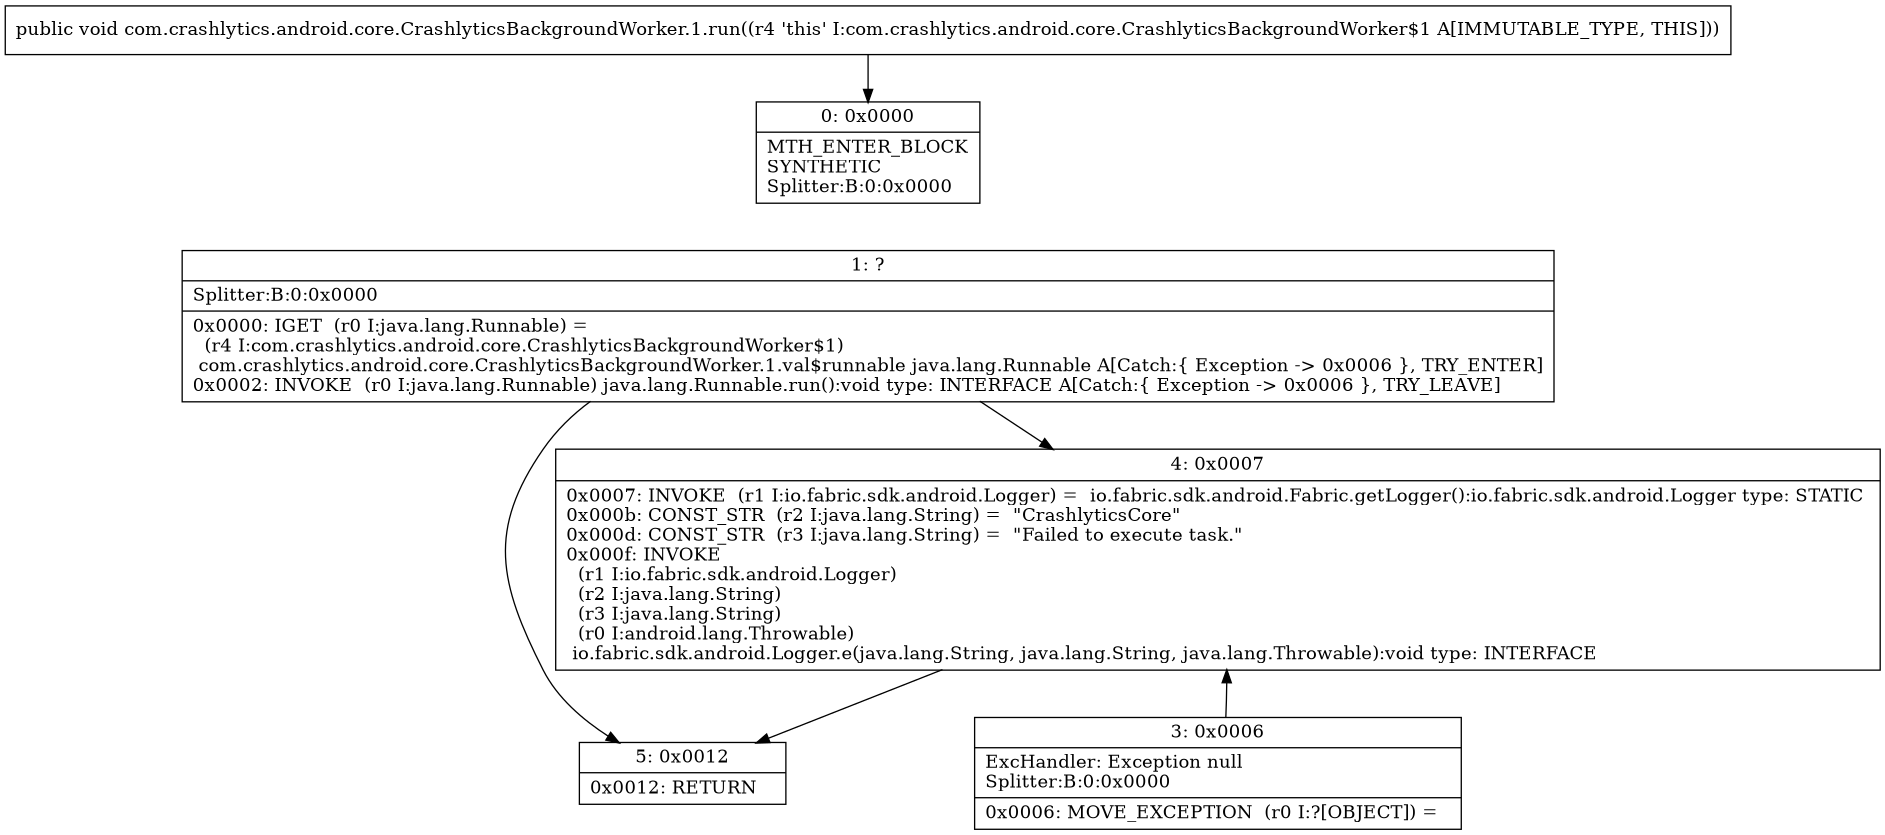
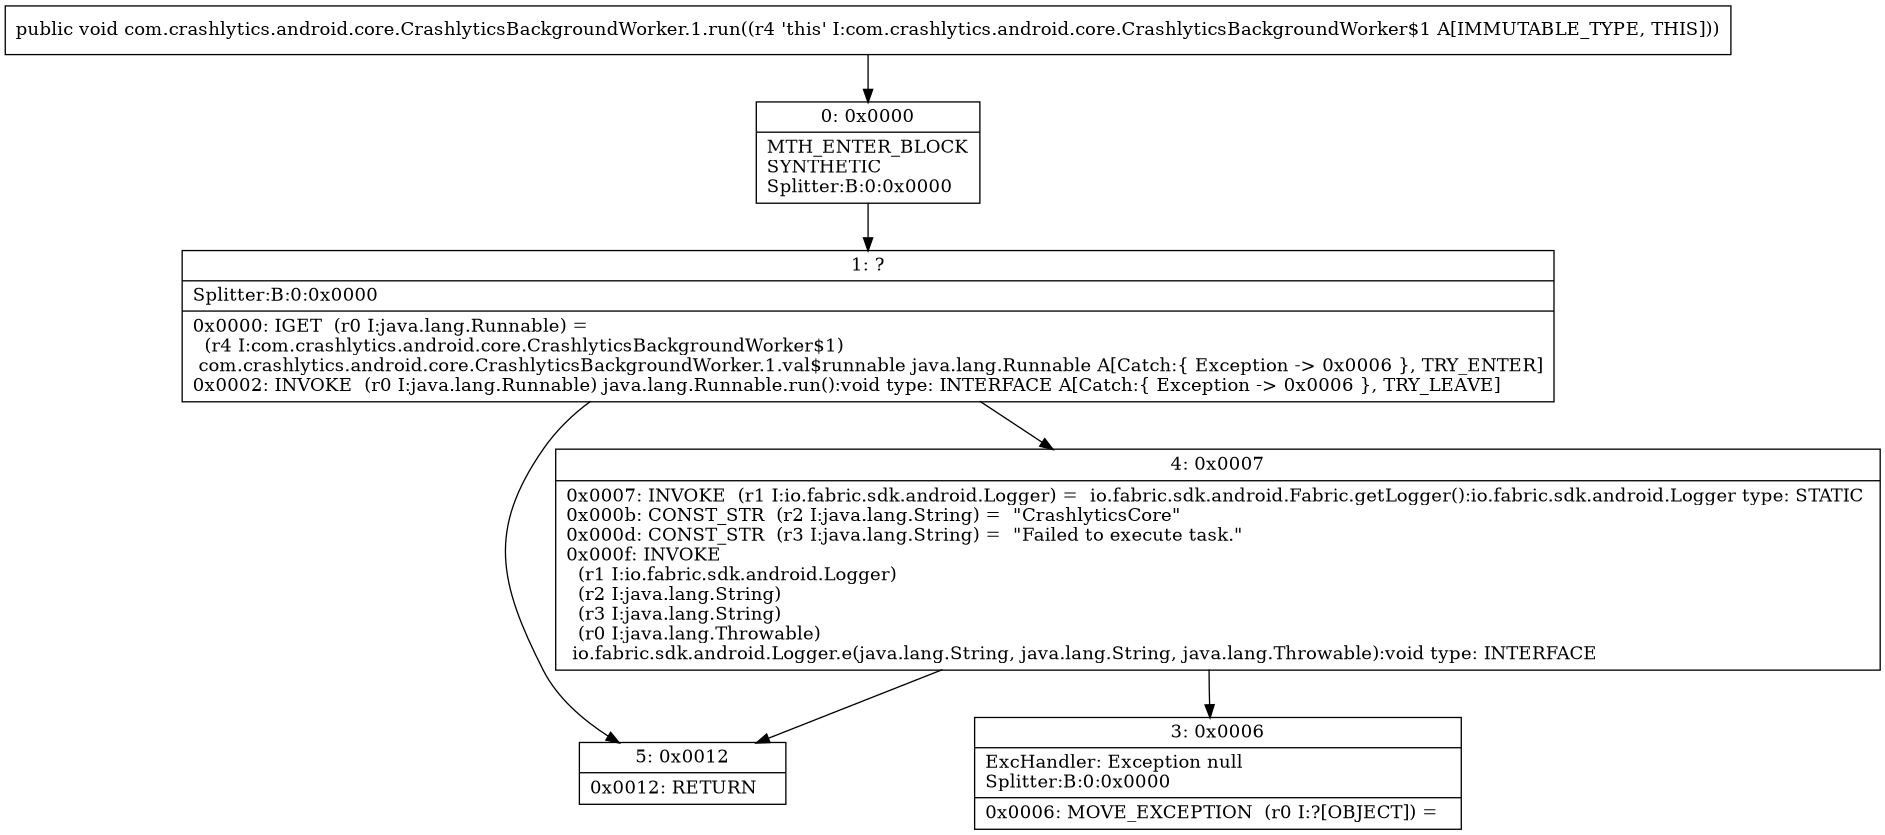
none -> (868, 220)
(711, 634) -> (694, 634)
(1226, 700) -> (1209, 687)
